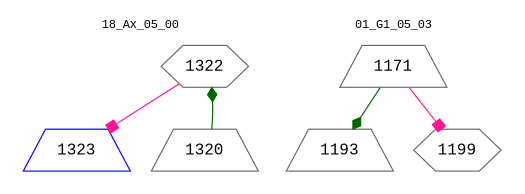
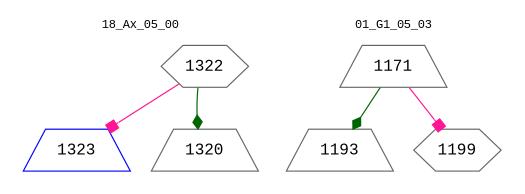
(213, 115) -> (197, 101)
